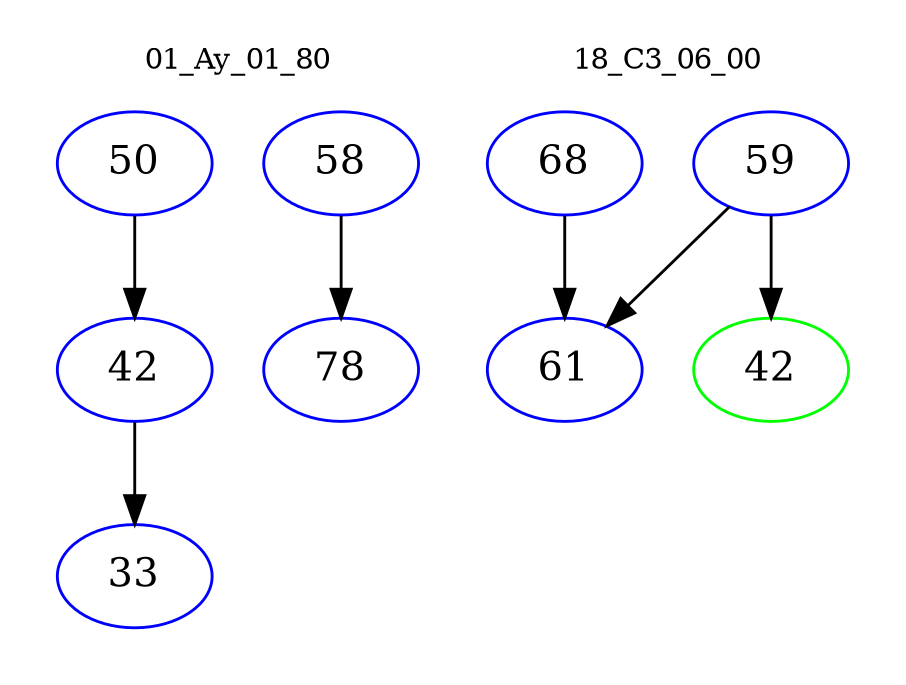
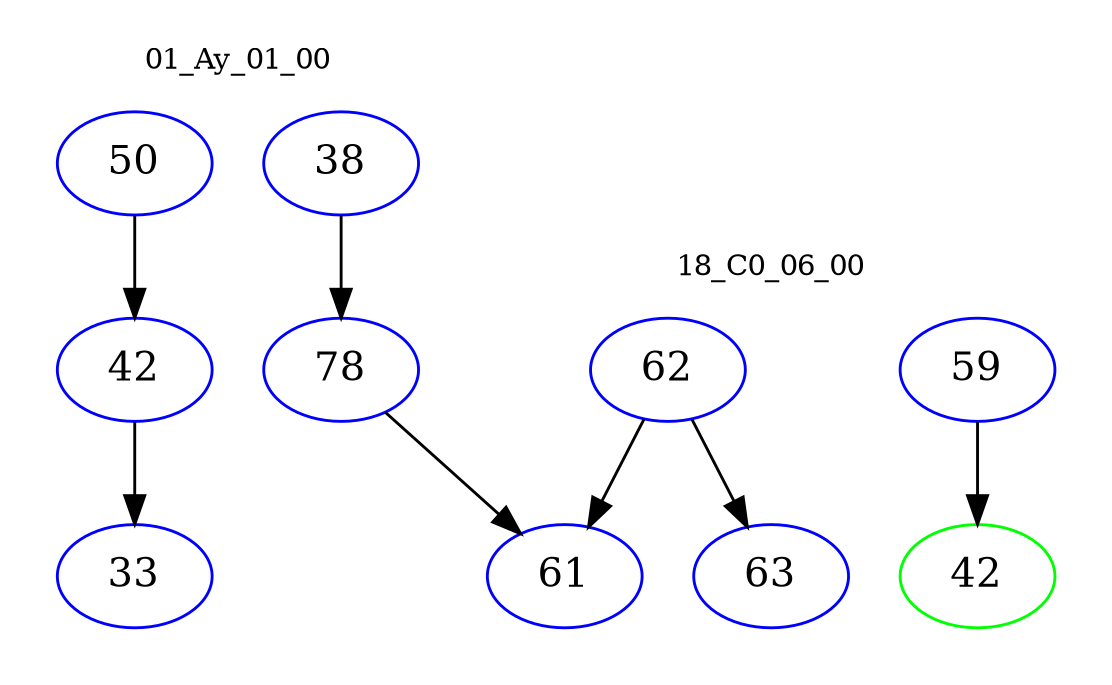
(238, 62) -> (238, 62)
(668, 62) -> (771, 268)
(341, 163) -> (341, 163)
(565, 163) -> (668, 370)
(679, 256) -> (422, 445)
none -> (771, 576)
